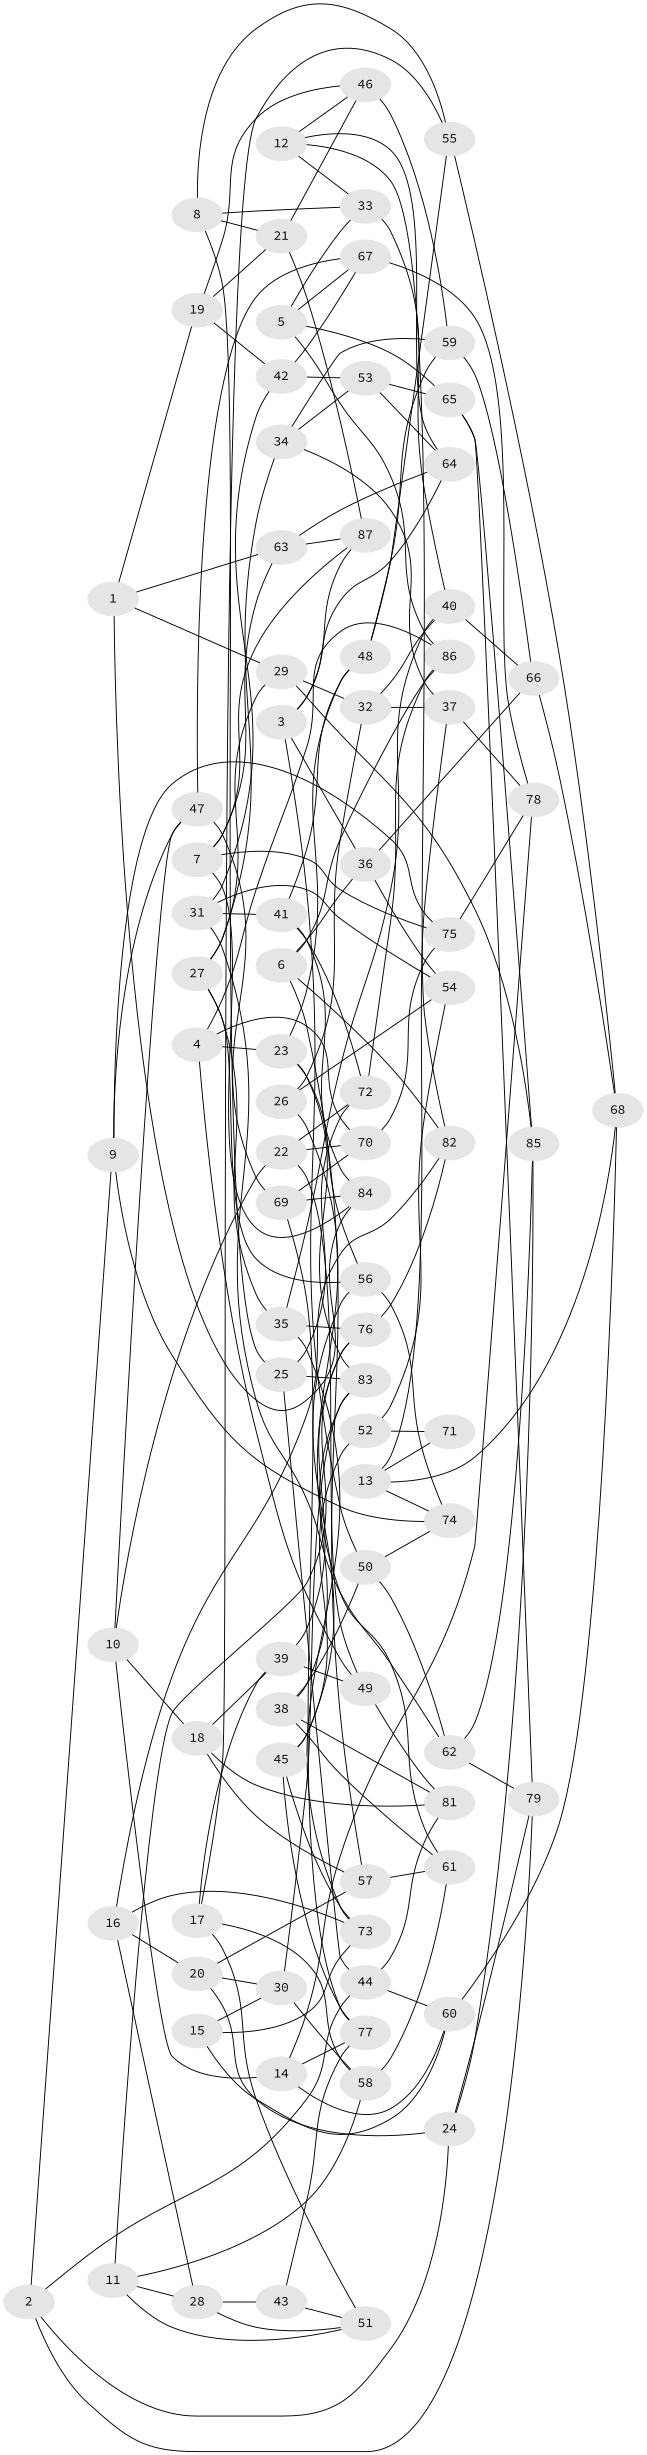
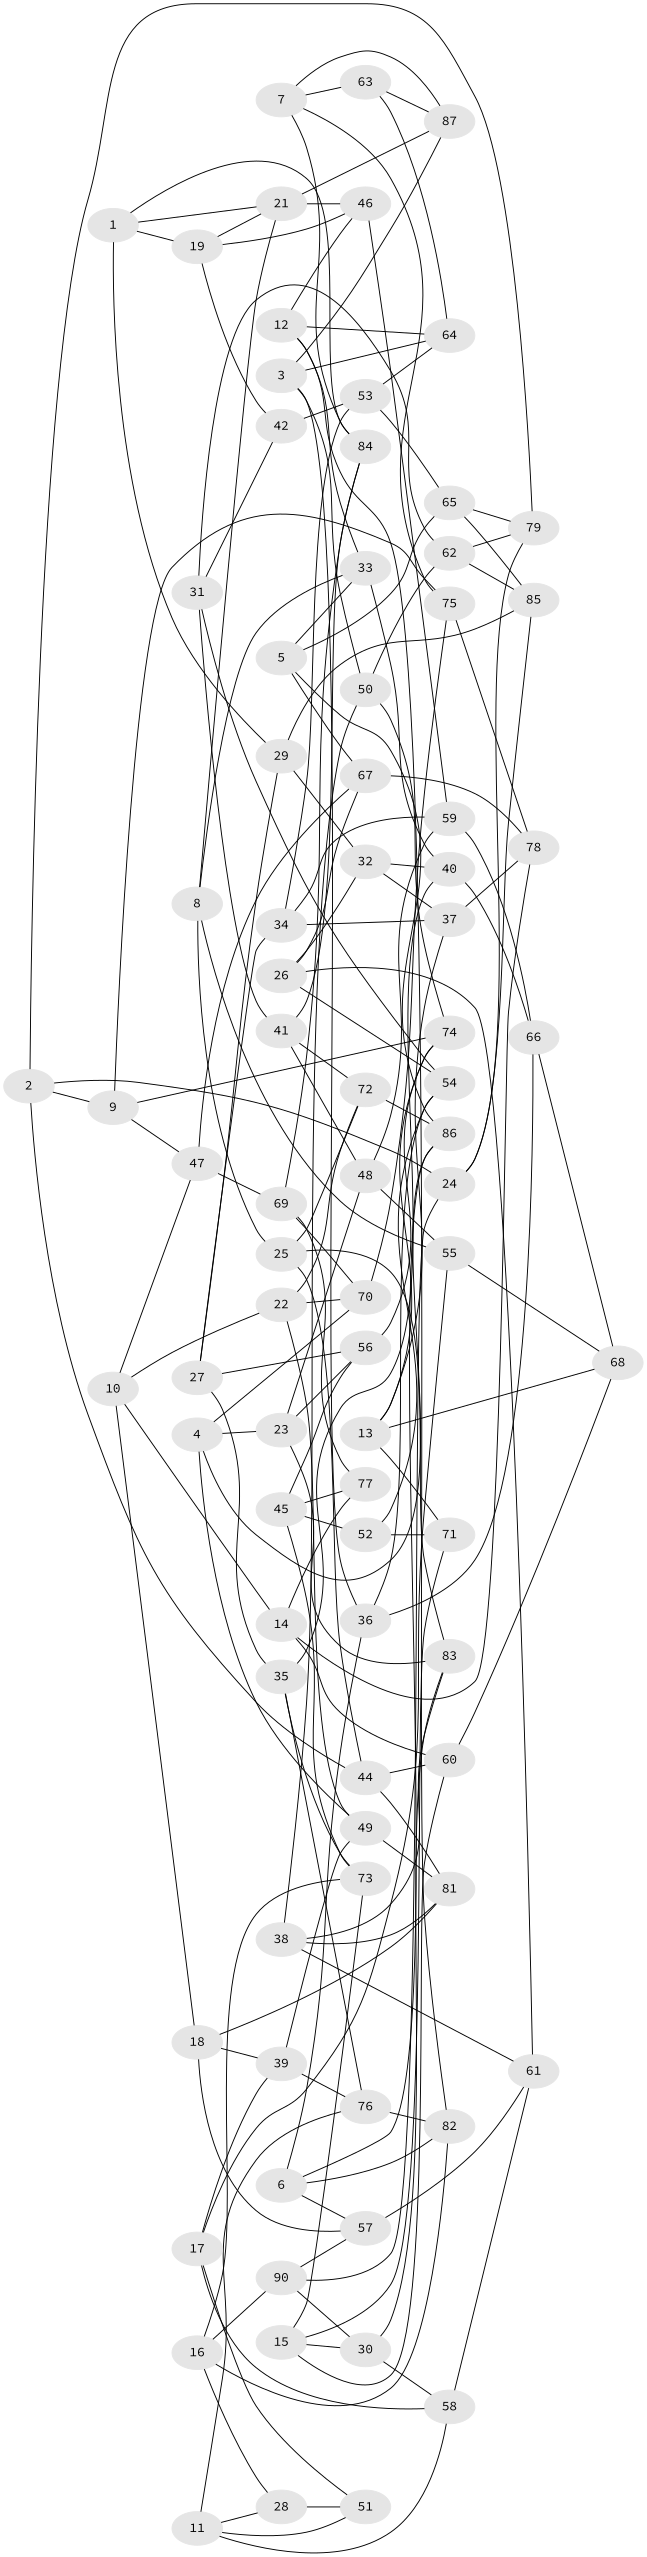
(327, 318) -> (330, 879)
(194, 574) -> (197, 215)
none -> (418, 1969)
(197, 1974) -> (281, 2278)
(281, 2302) -> none
